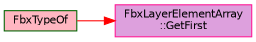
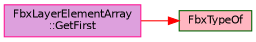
(91, 21) -> (155, 21)
